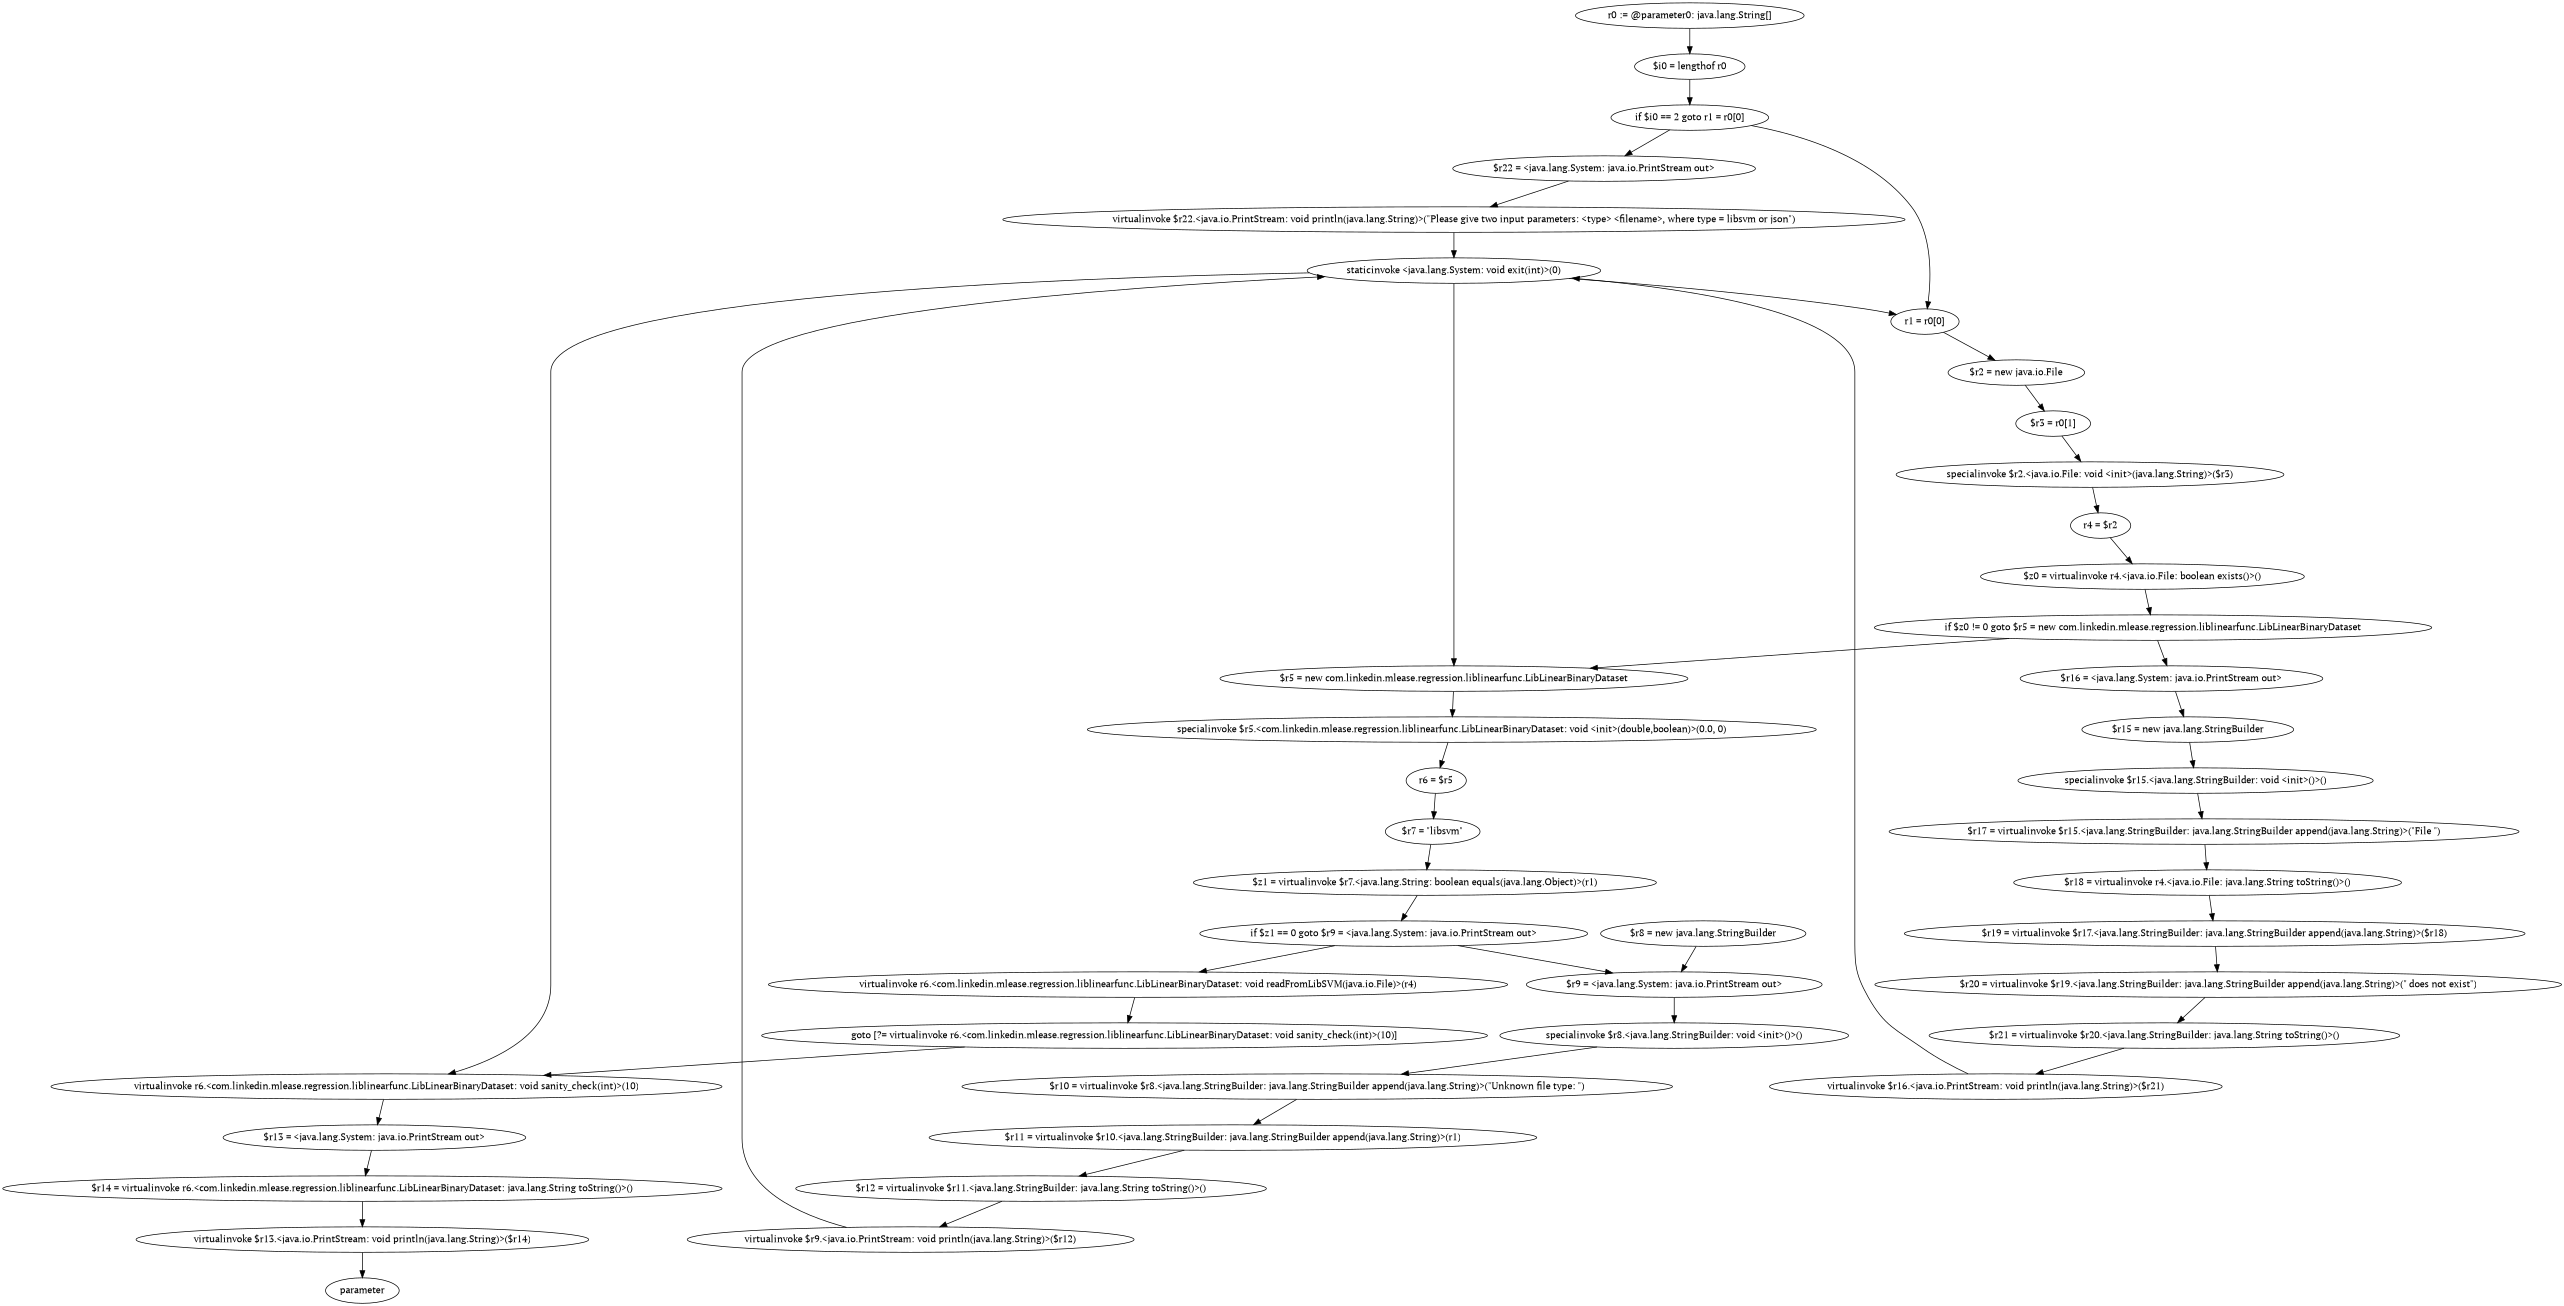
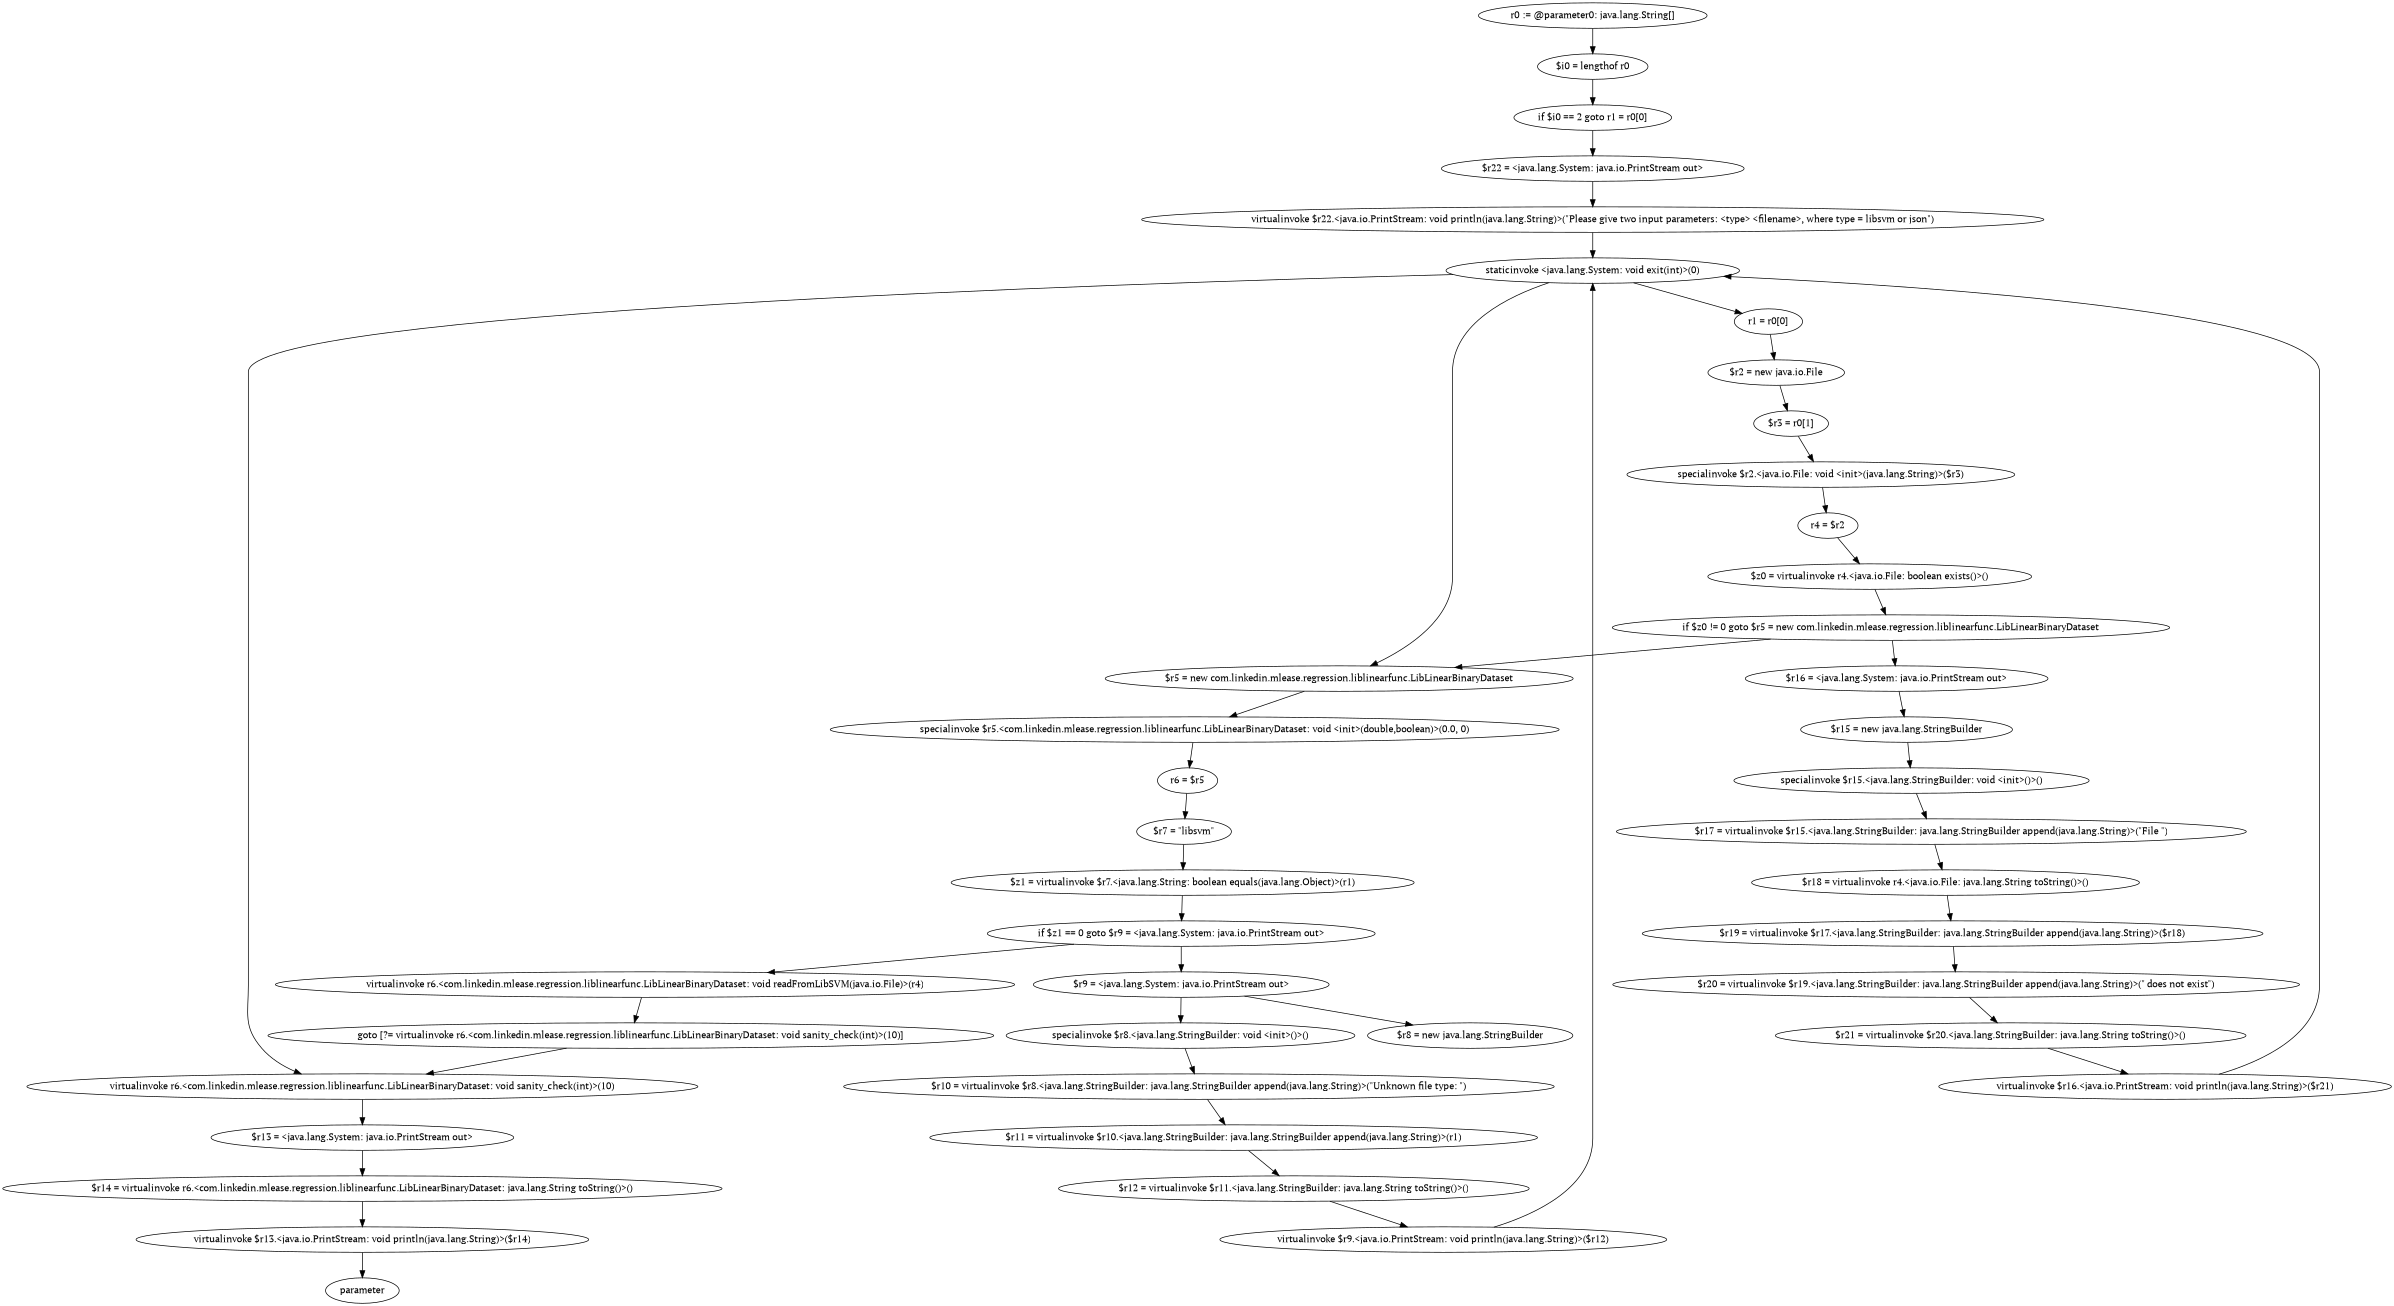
(1881, 177) -> none
(1691, 956) -> (1325, 1010)
